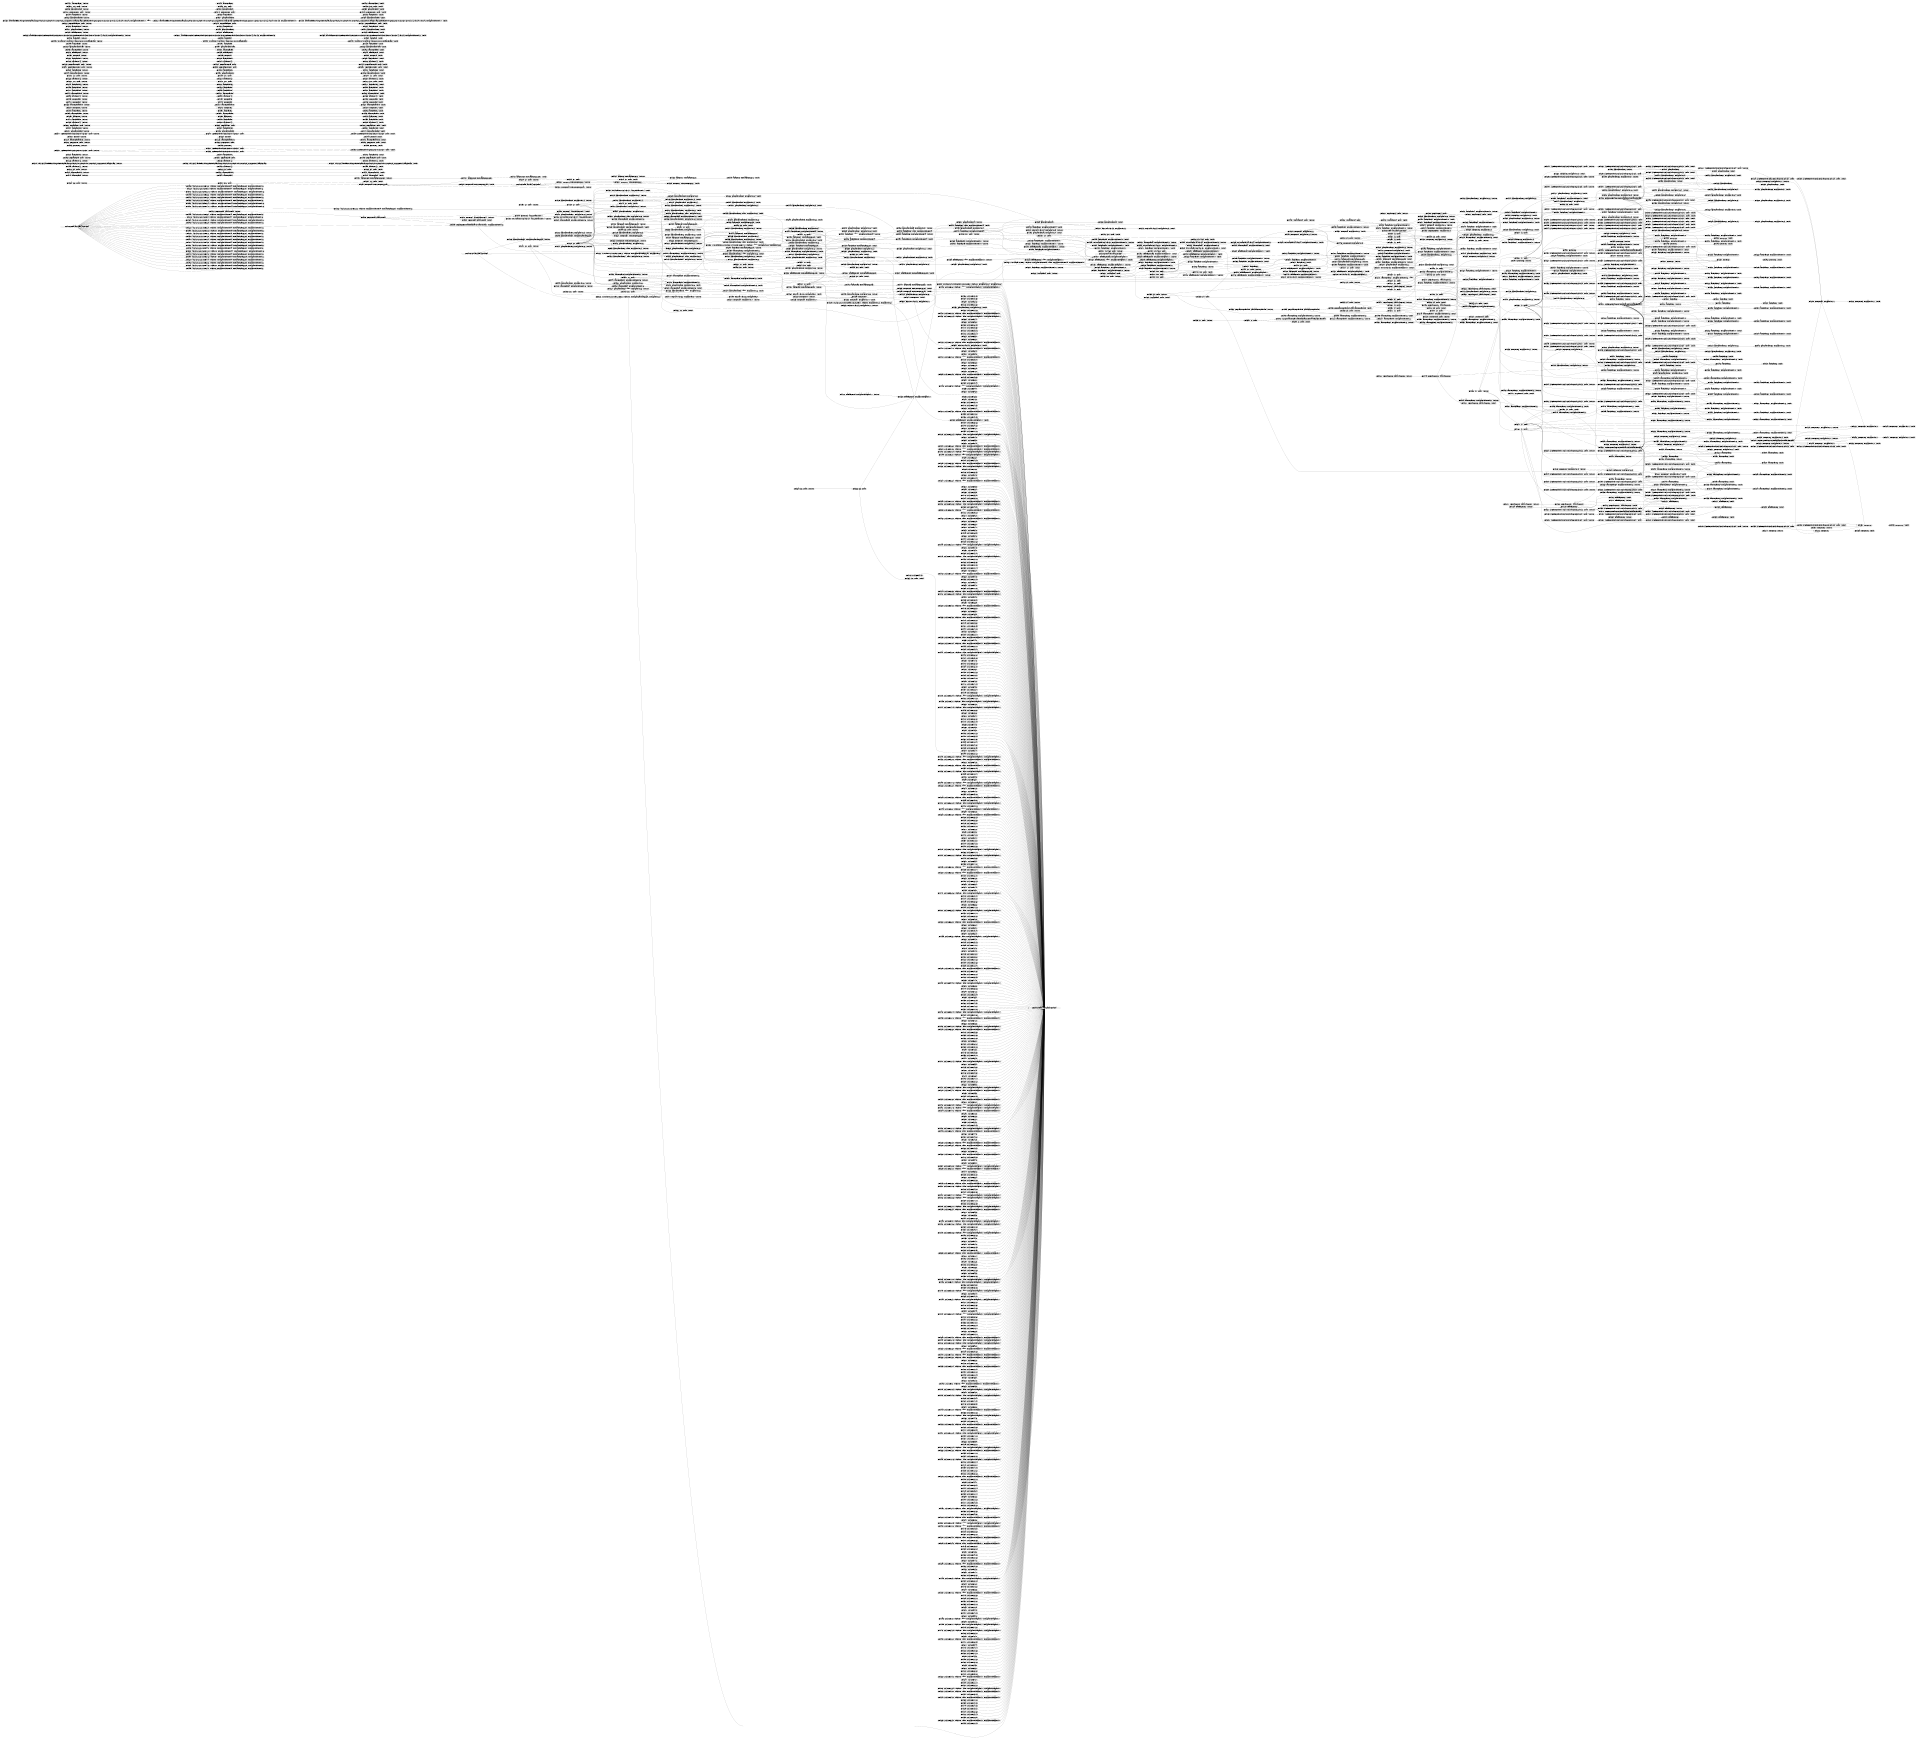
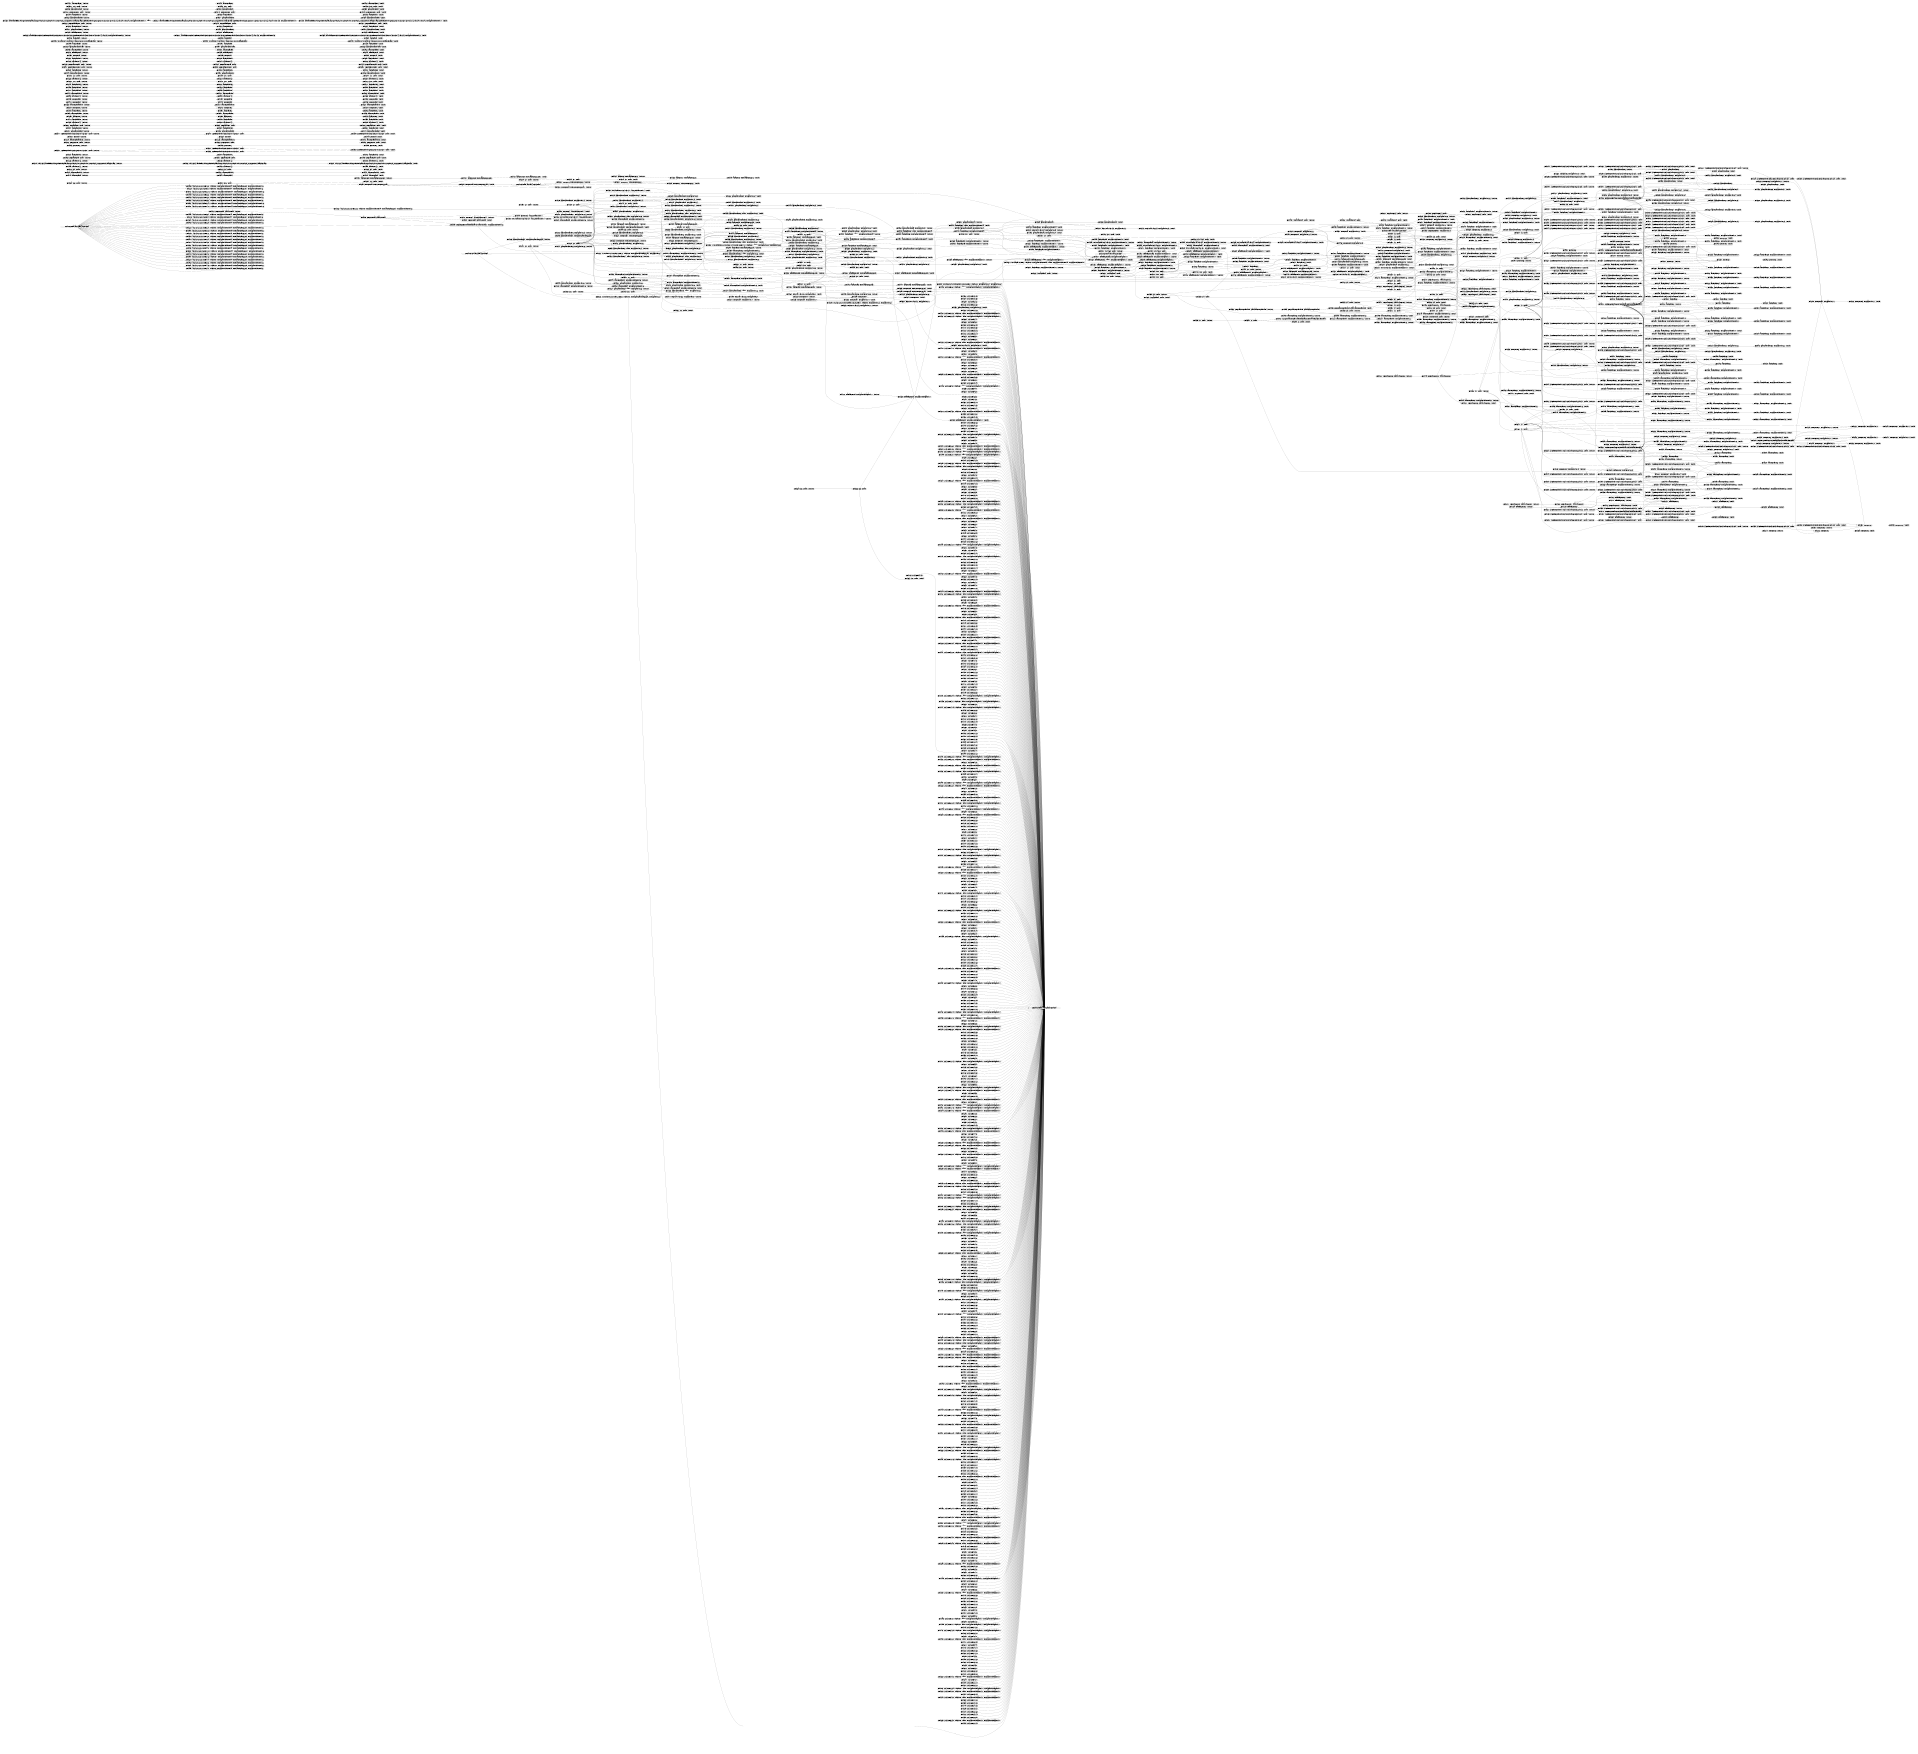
(1411, 278) -> (1411, 278)
none -> (969, 484)
